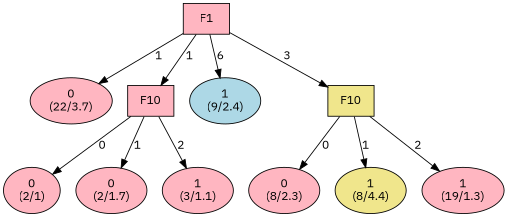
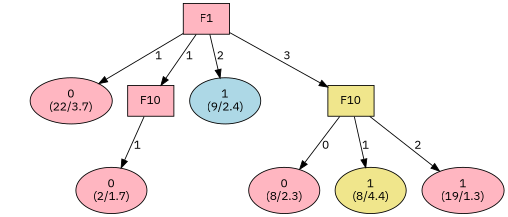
(221, 56) -> (221, 56)
(32, 190) -> none
(198, 190) -> none
